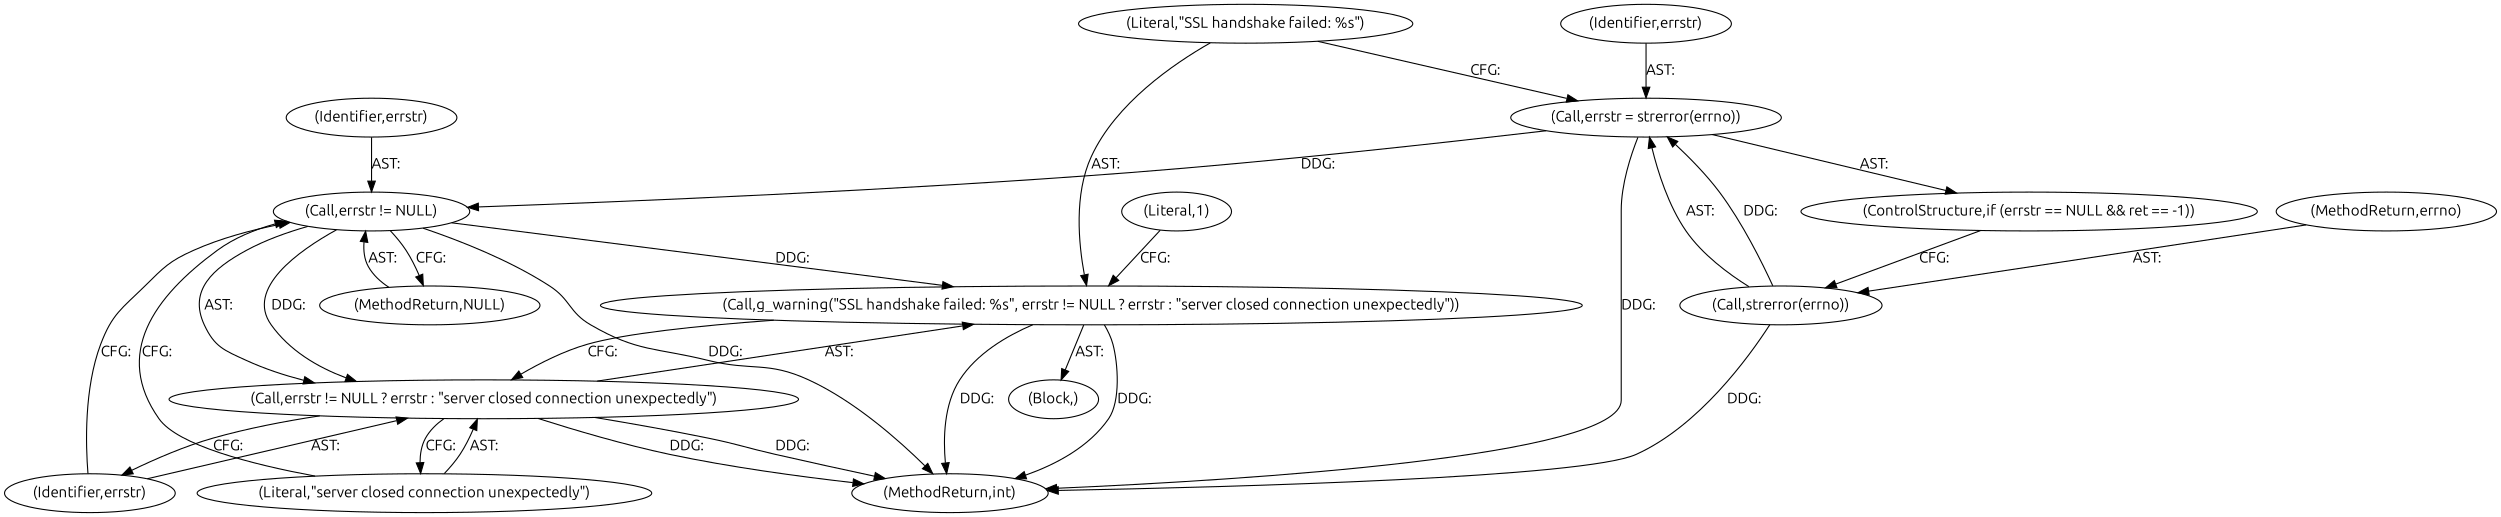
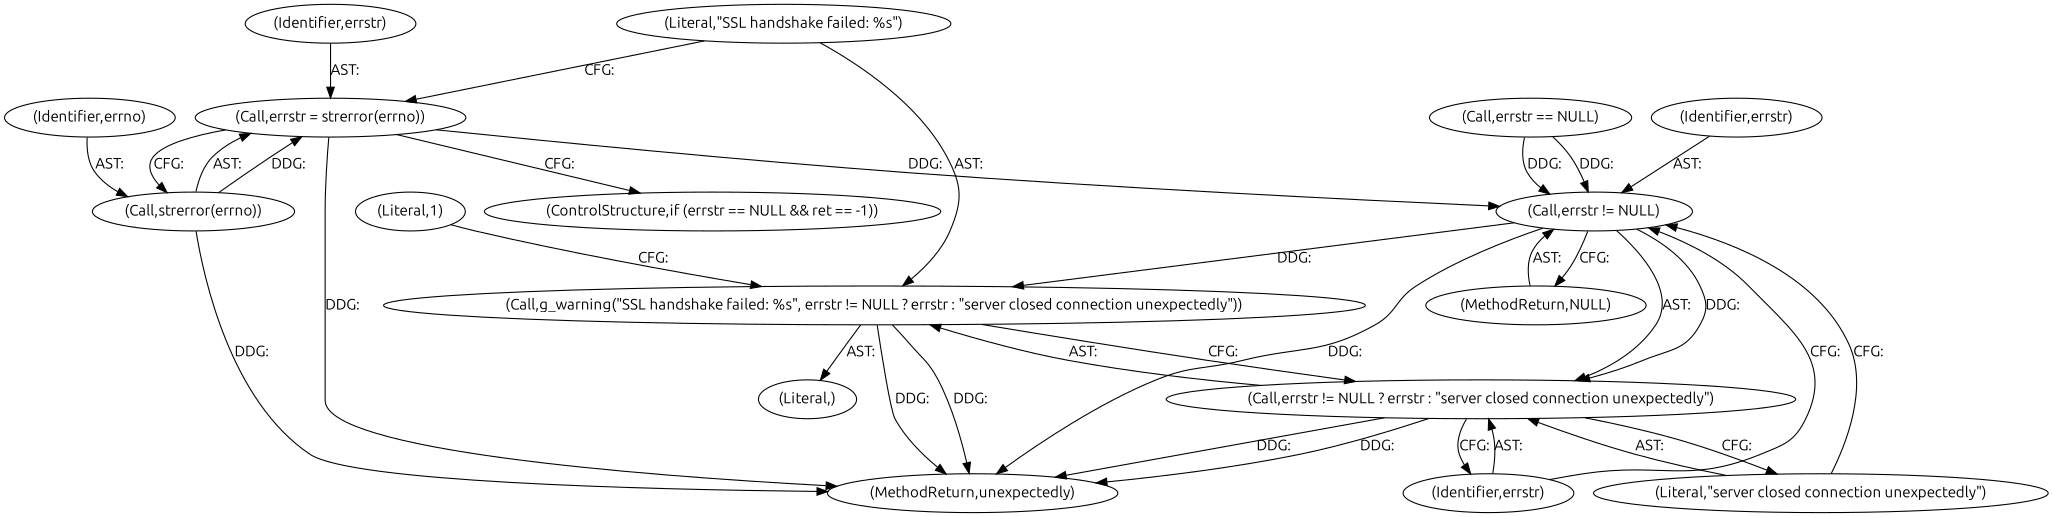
none -> (1531, 118)
(1876, 165) -> (561, 165)
(2386, 212) -> (90, 118)
(1908, 257) -> (173, 144)
(1054, 399) -> (808, 399)
(950, 493) -> (973, 493)
